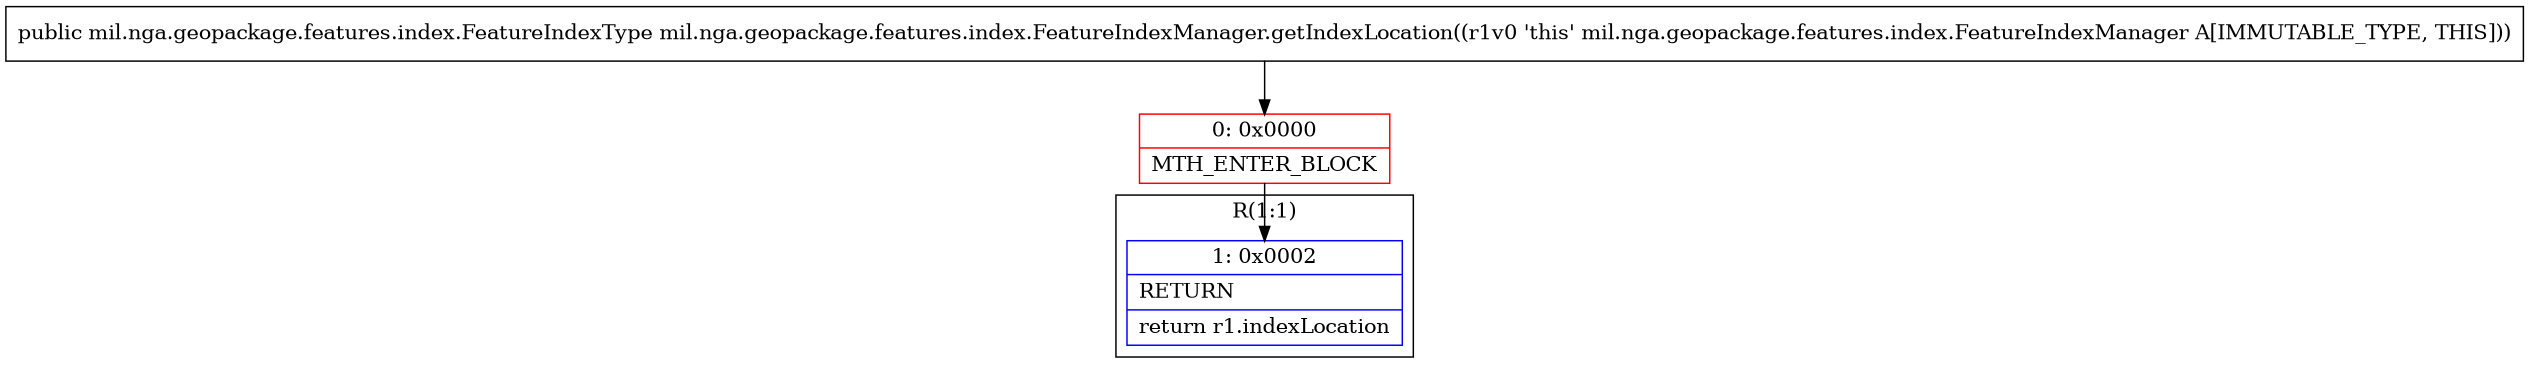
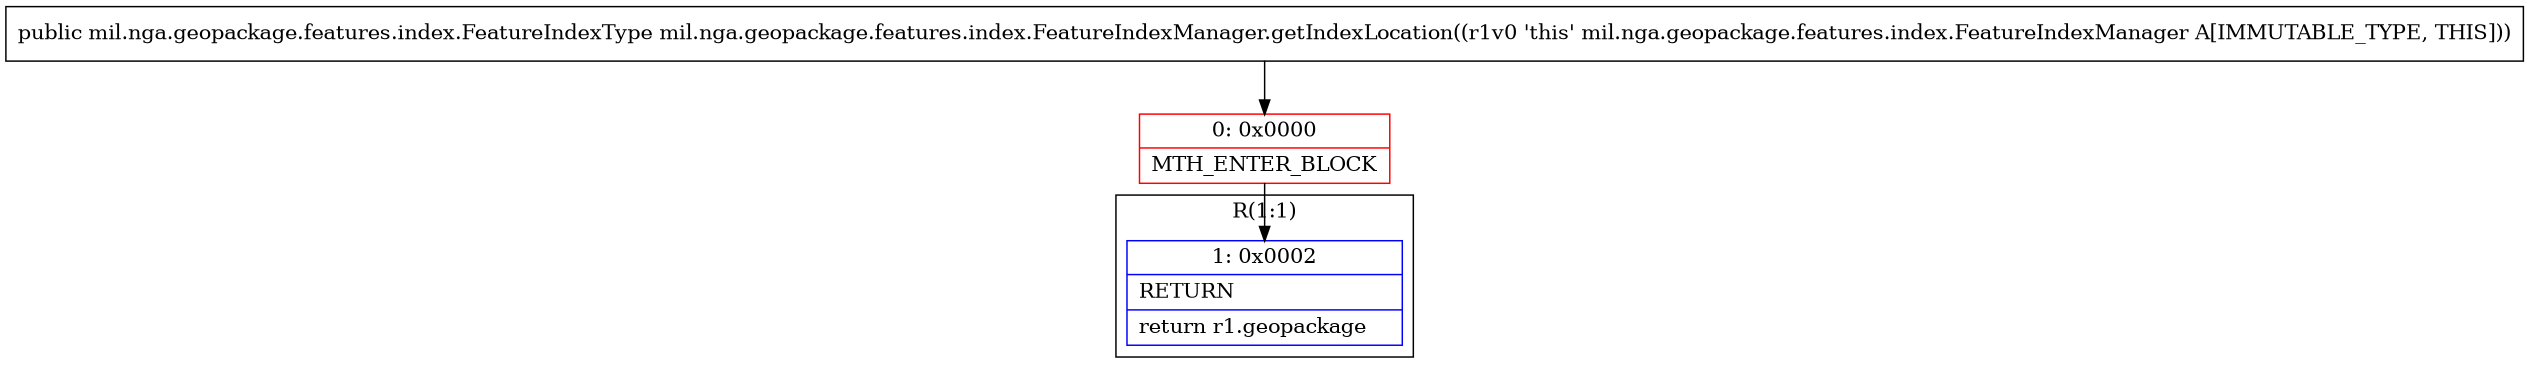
(1265, 327) -> (1253, 327)
